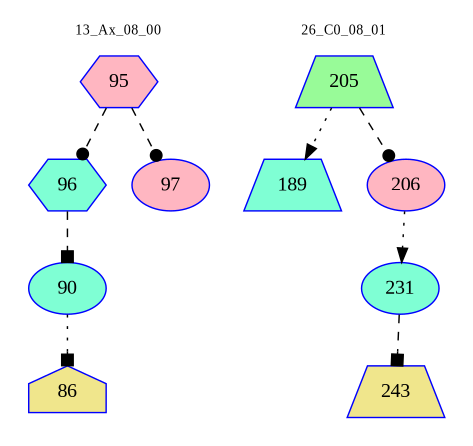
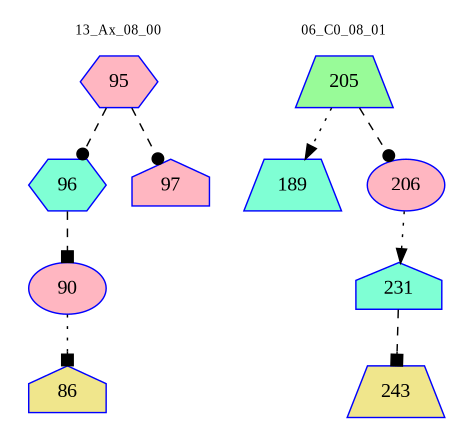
(344, 31) -> (344, 31)
(171, 185) -> (171, 185)
(67, 288) -> (67, 288)
(400, 288) -> (399, 288)
